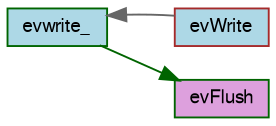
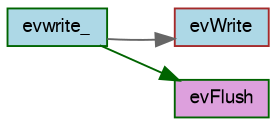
(151, 15) -> (131, 40)
